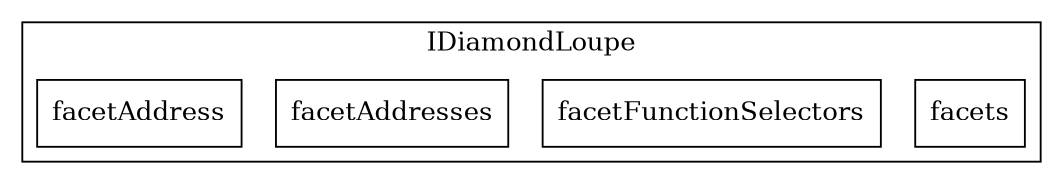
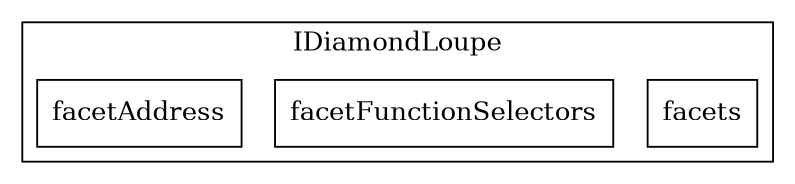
(392, 113) -> none
